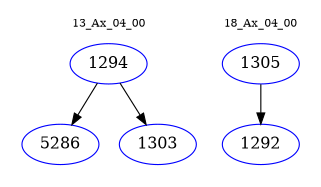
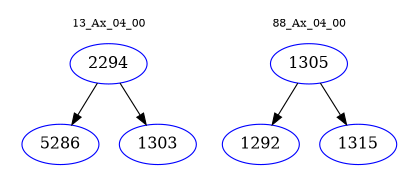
(261, 24) -> (310, 24)
(109, 64) -> (109, 64)
none -> (358, 144)
